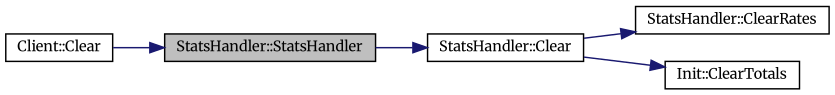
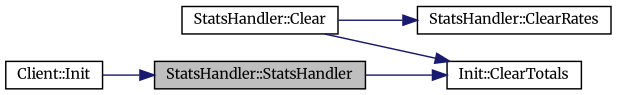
(59, 48) -> (54, 75)
(394, 48) -> (399, 75)
